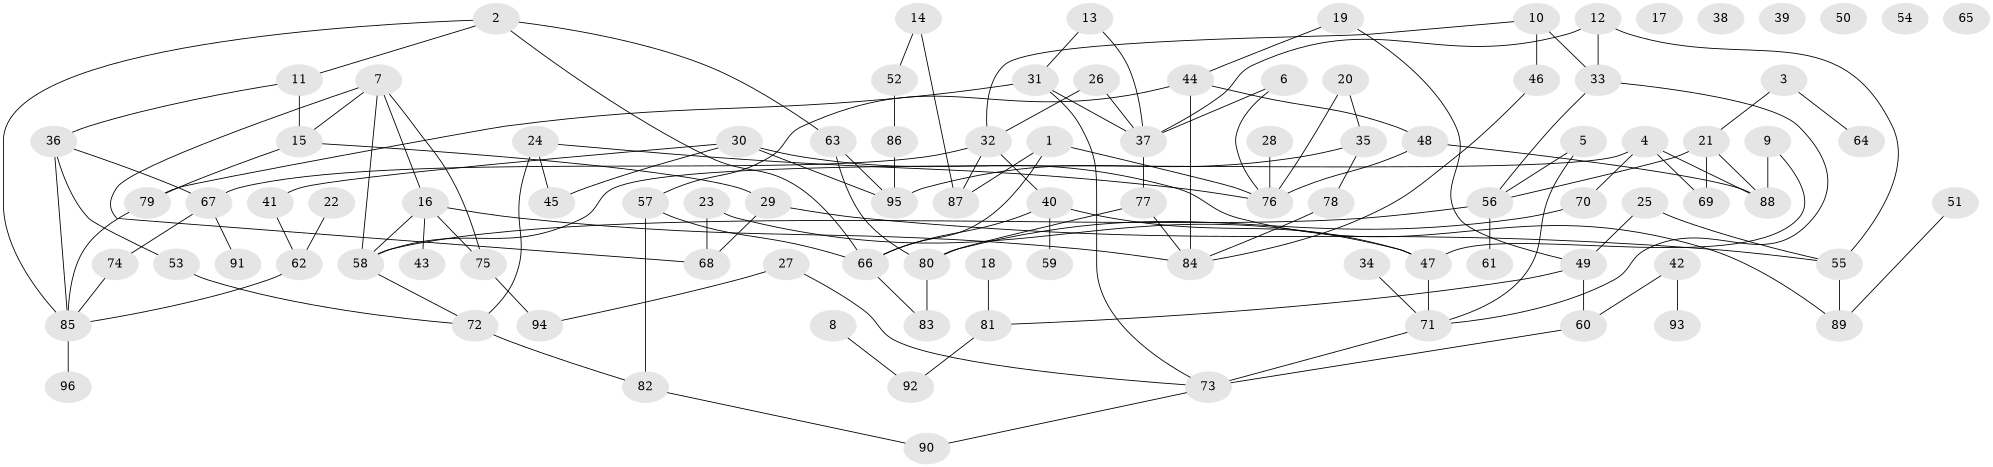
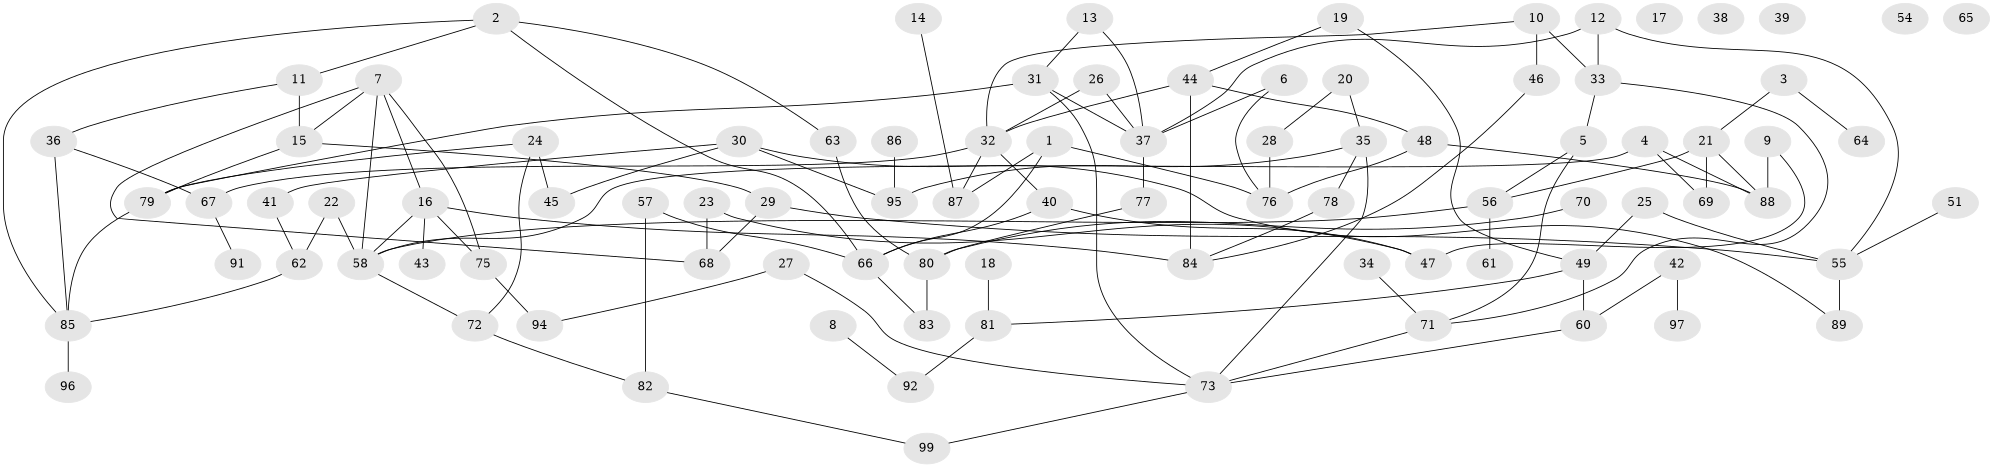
(1844, 19) -> none
(895, 80) -> none
(958, 97) -> (1091, 106)
(1541, 140) -> (1591, 111)
(1309, 142) -> (1307, 112)
(865, 173) -> none
(1042, 175) -> (338, 162)
(1606, 180) -> none
none -> (345, 230)
(1173, 241) -> none
(115, 264) -> none
(177, 264) -> none
(1050, 264) -> none
(1897, 264) -> (1897, 234)
none -> (1313, 274)
(1428, 298) -> none
(1677, 326) -> (1677, 326)
(927, 449) -> (927, 449)
